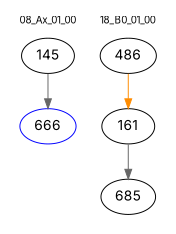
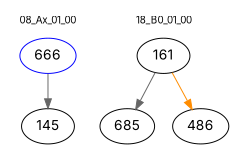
(48, 86) -> (48, 86)
(128, 86) -> (180, 87)
